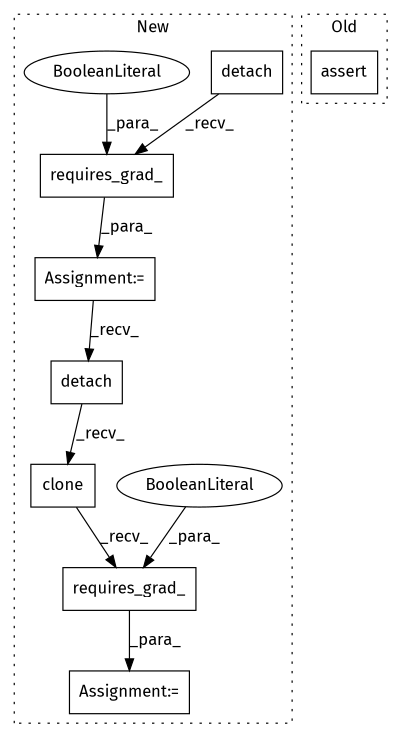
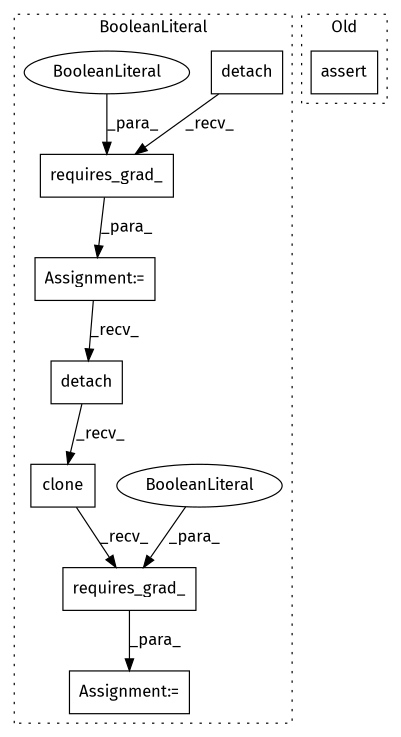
(153, 28) -> (153, 28)
